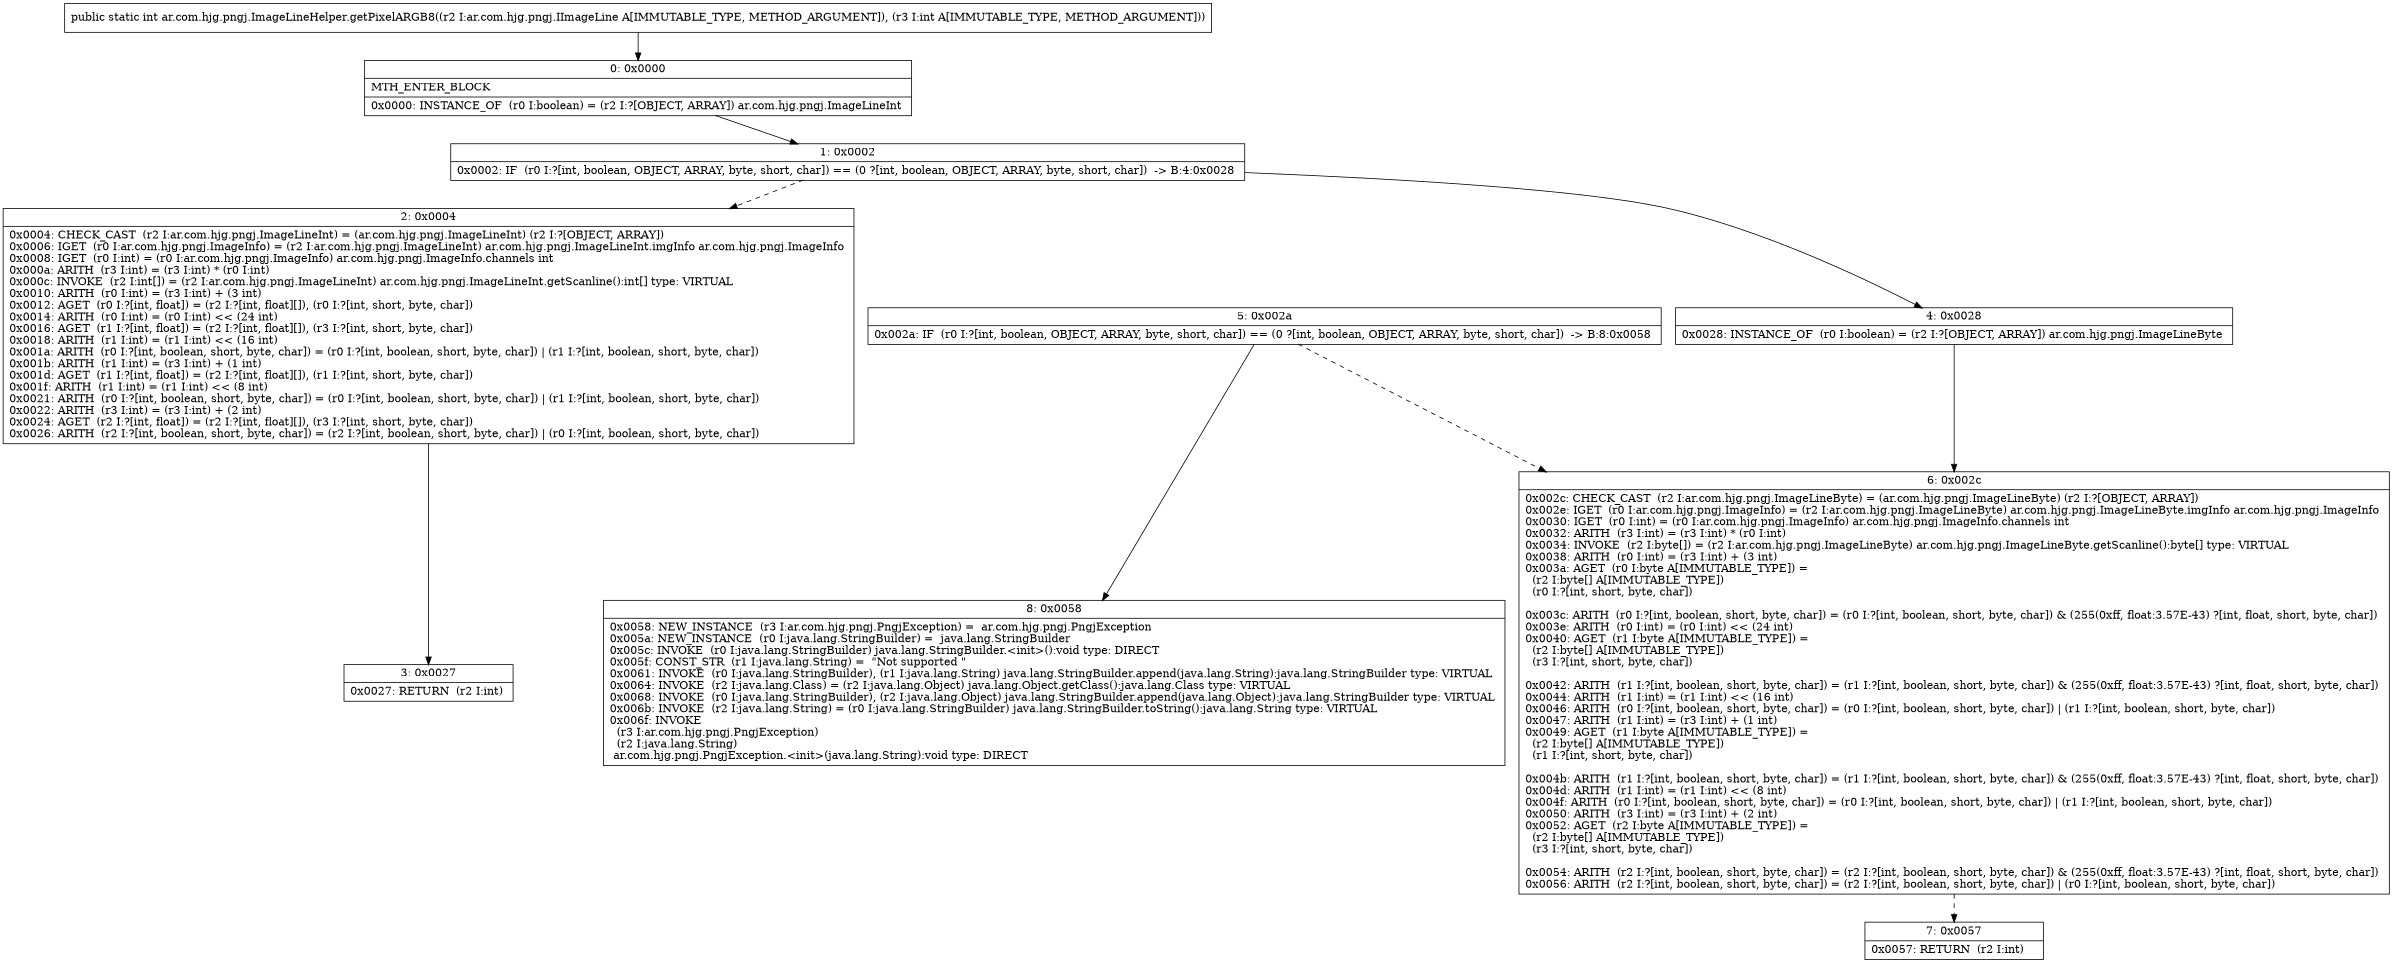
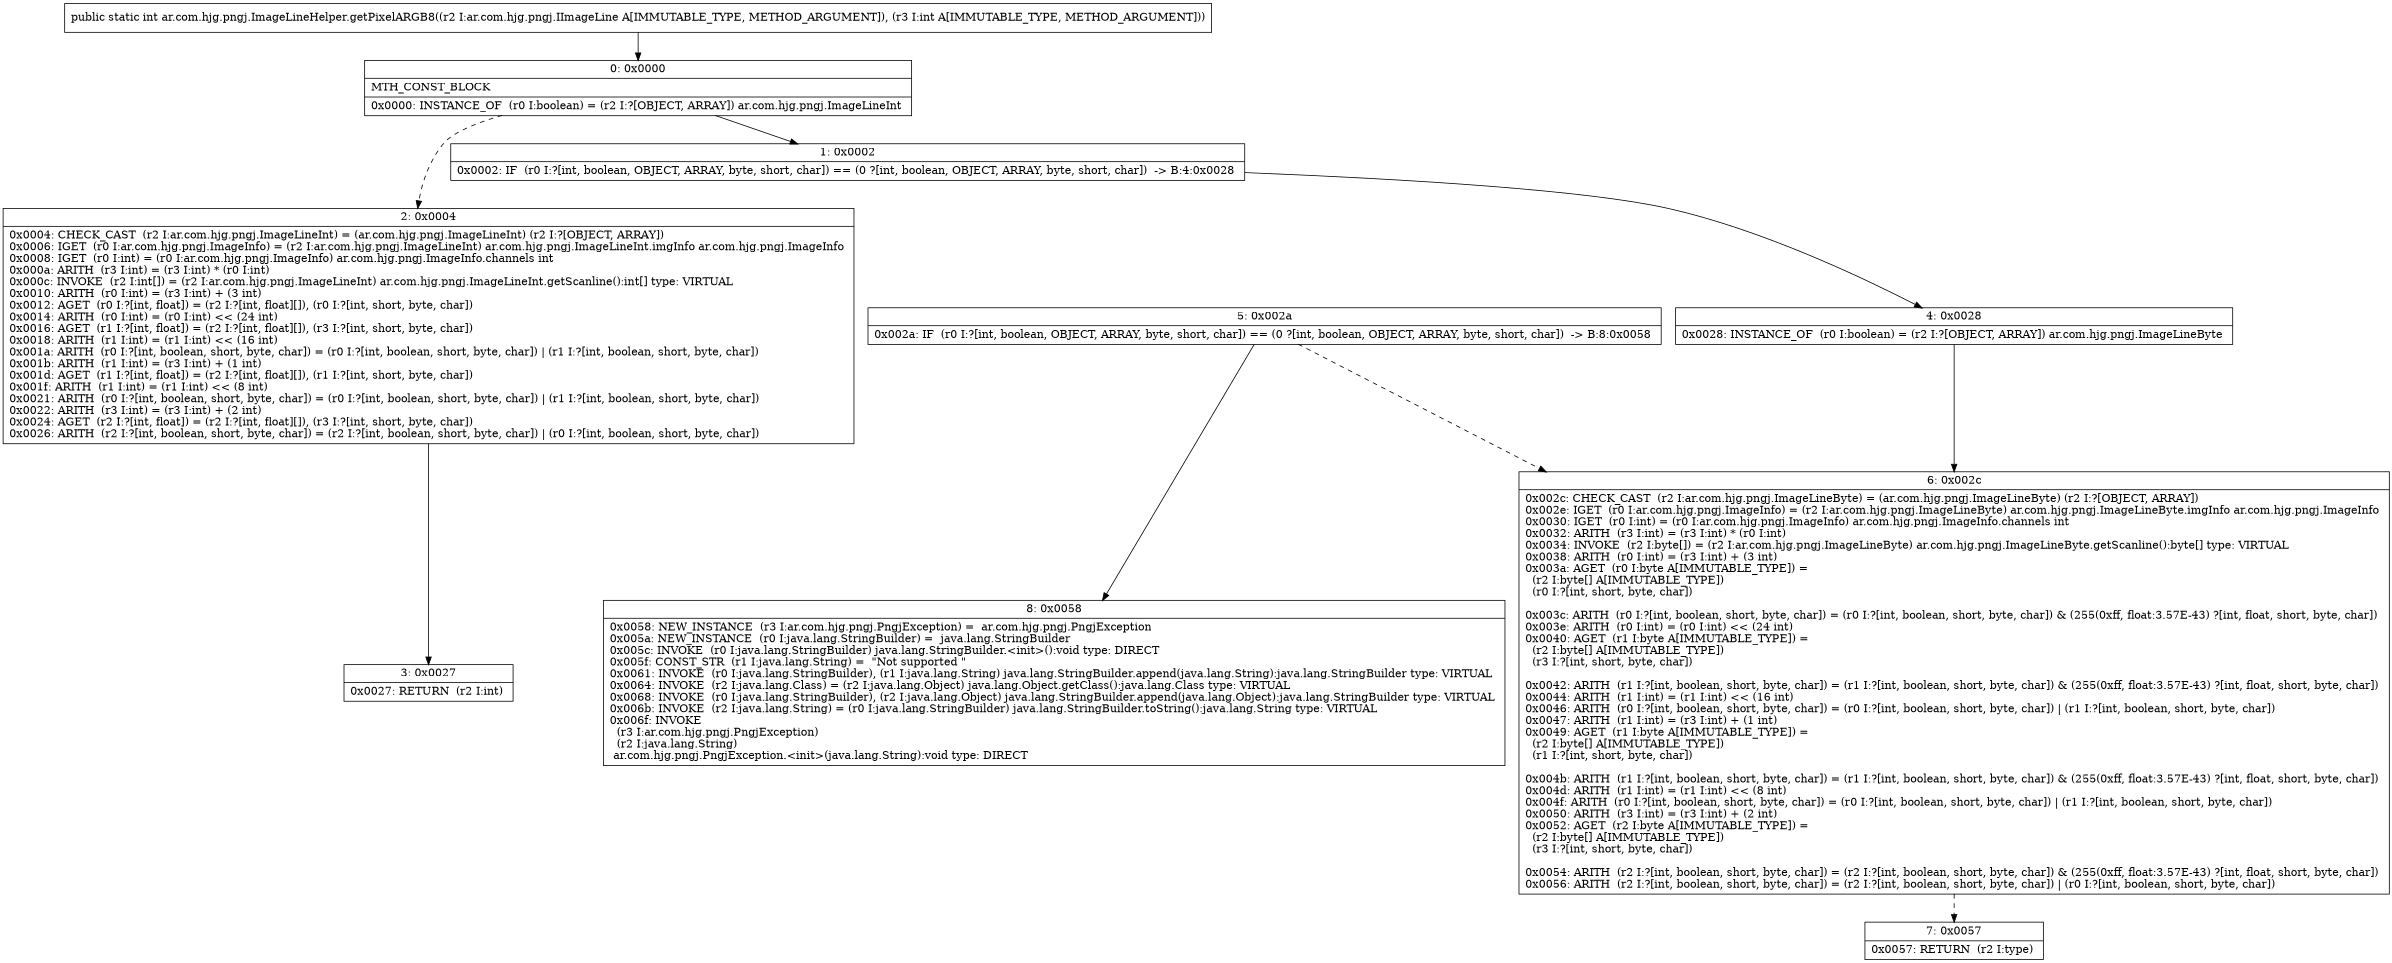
(431, 87) -> (431, 87)
(770, 193) -> (445, 143)
(1949, 950) -> (1954, 950)
